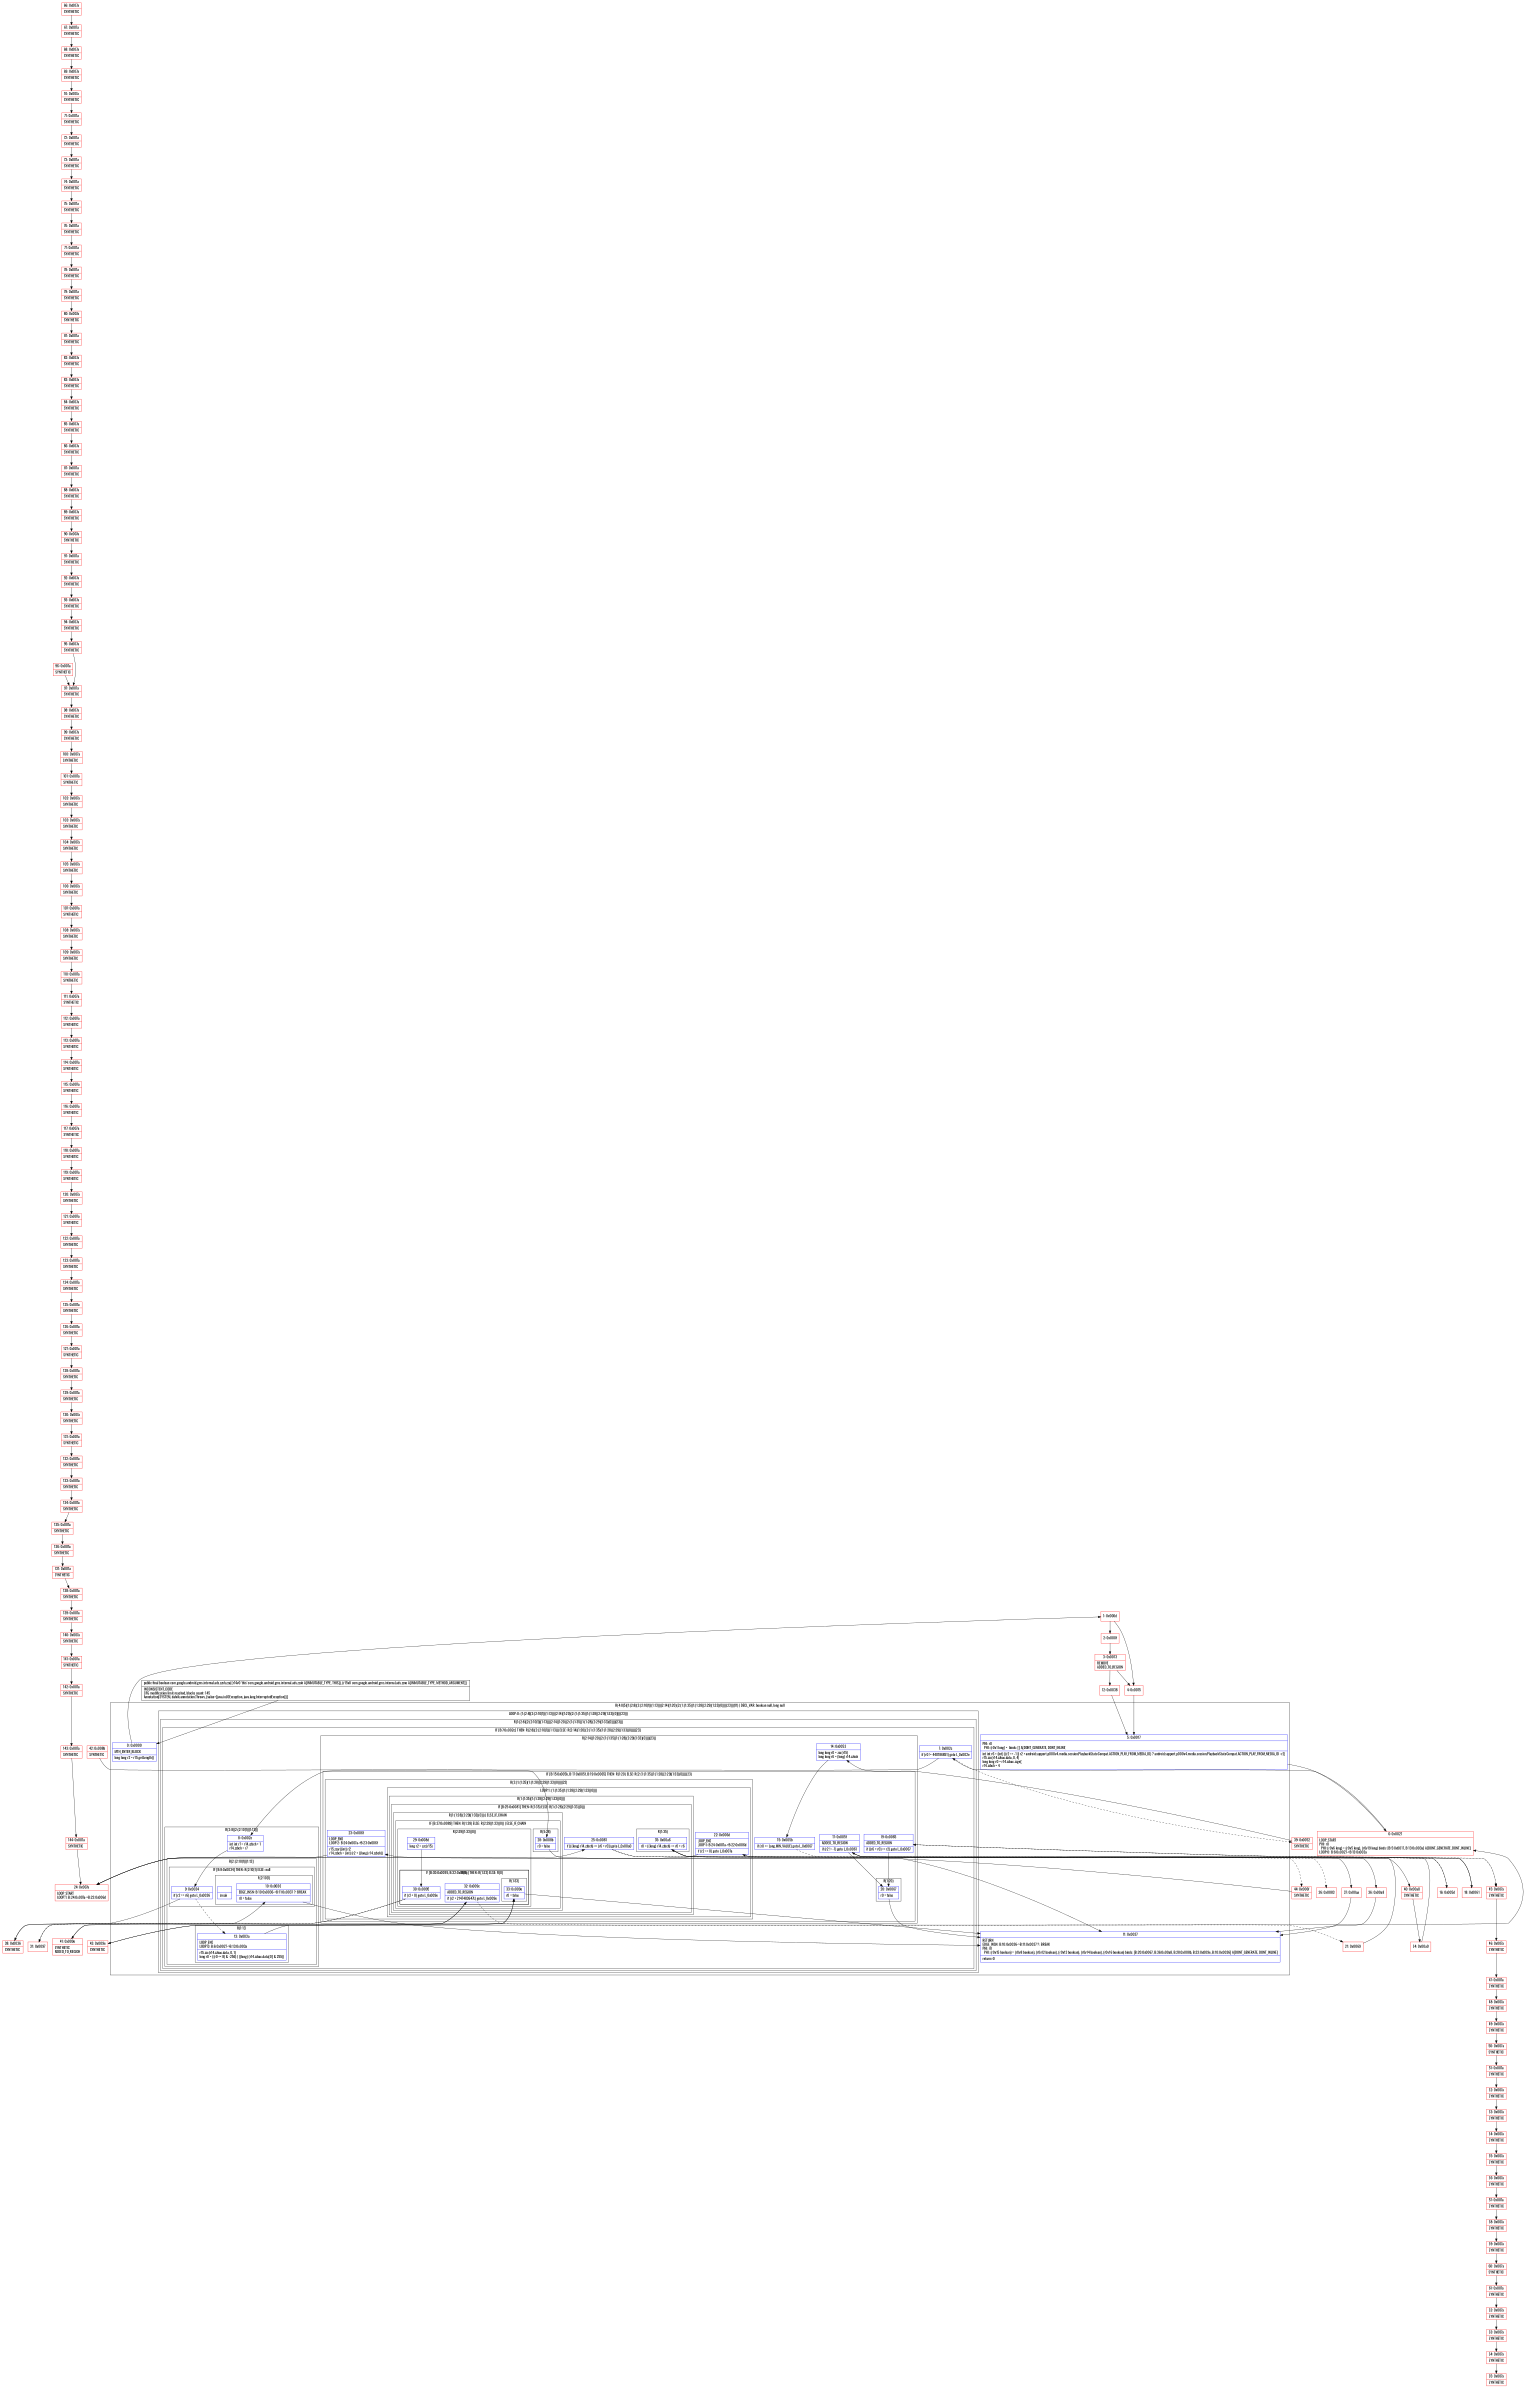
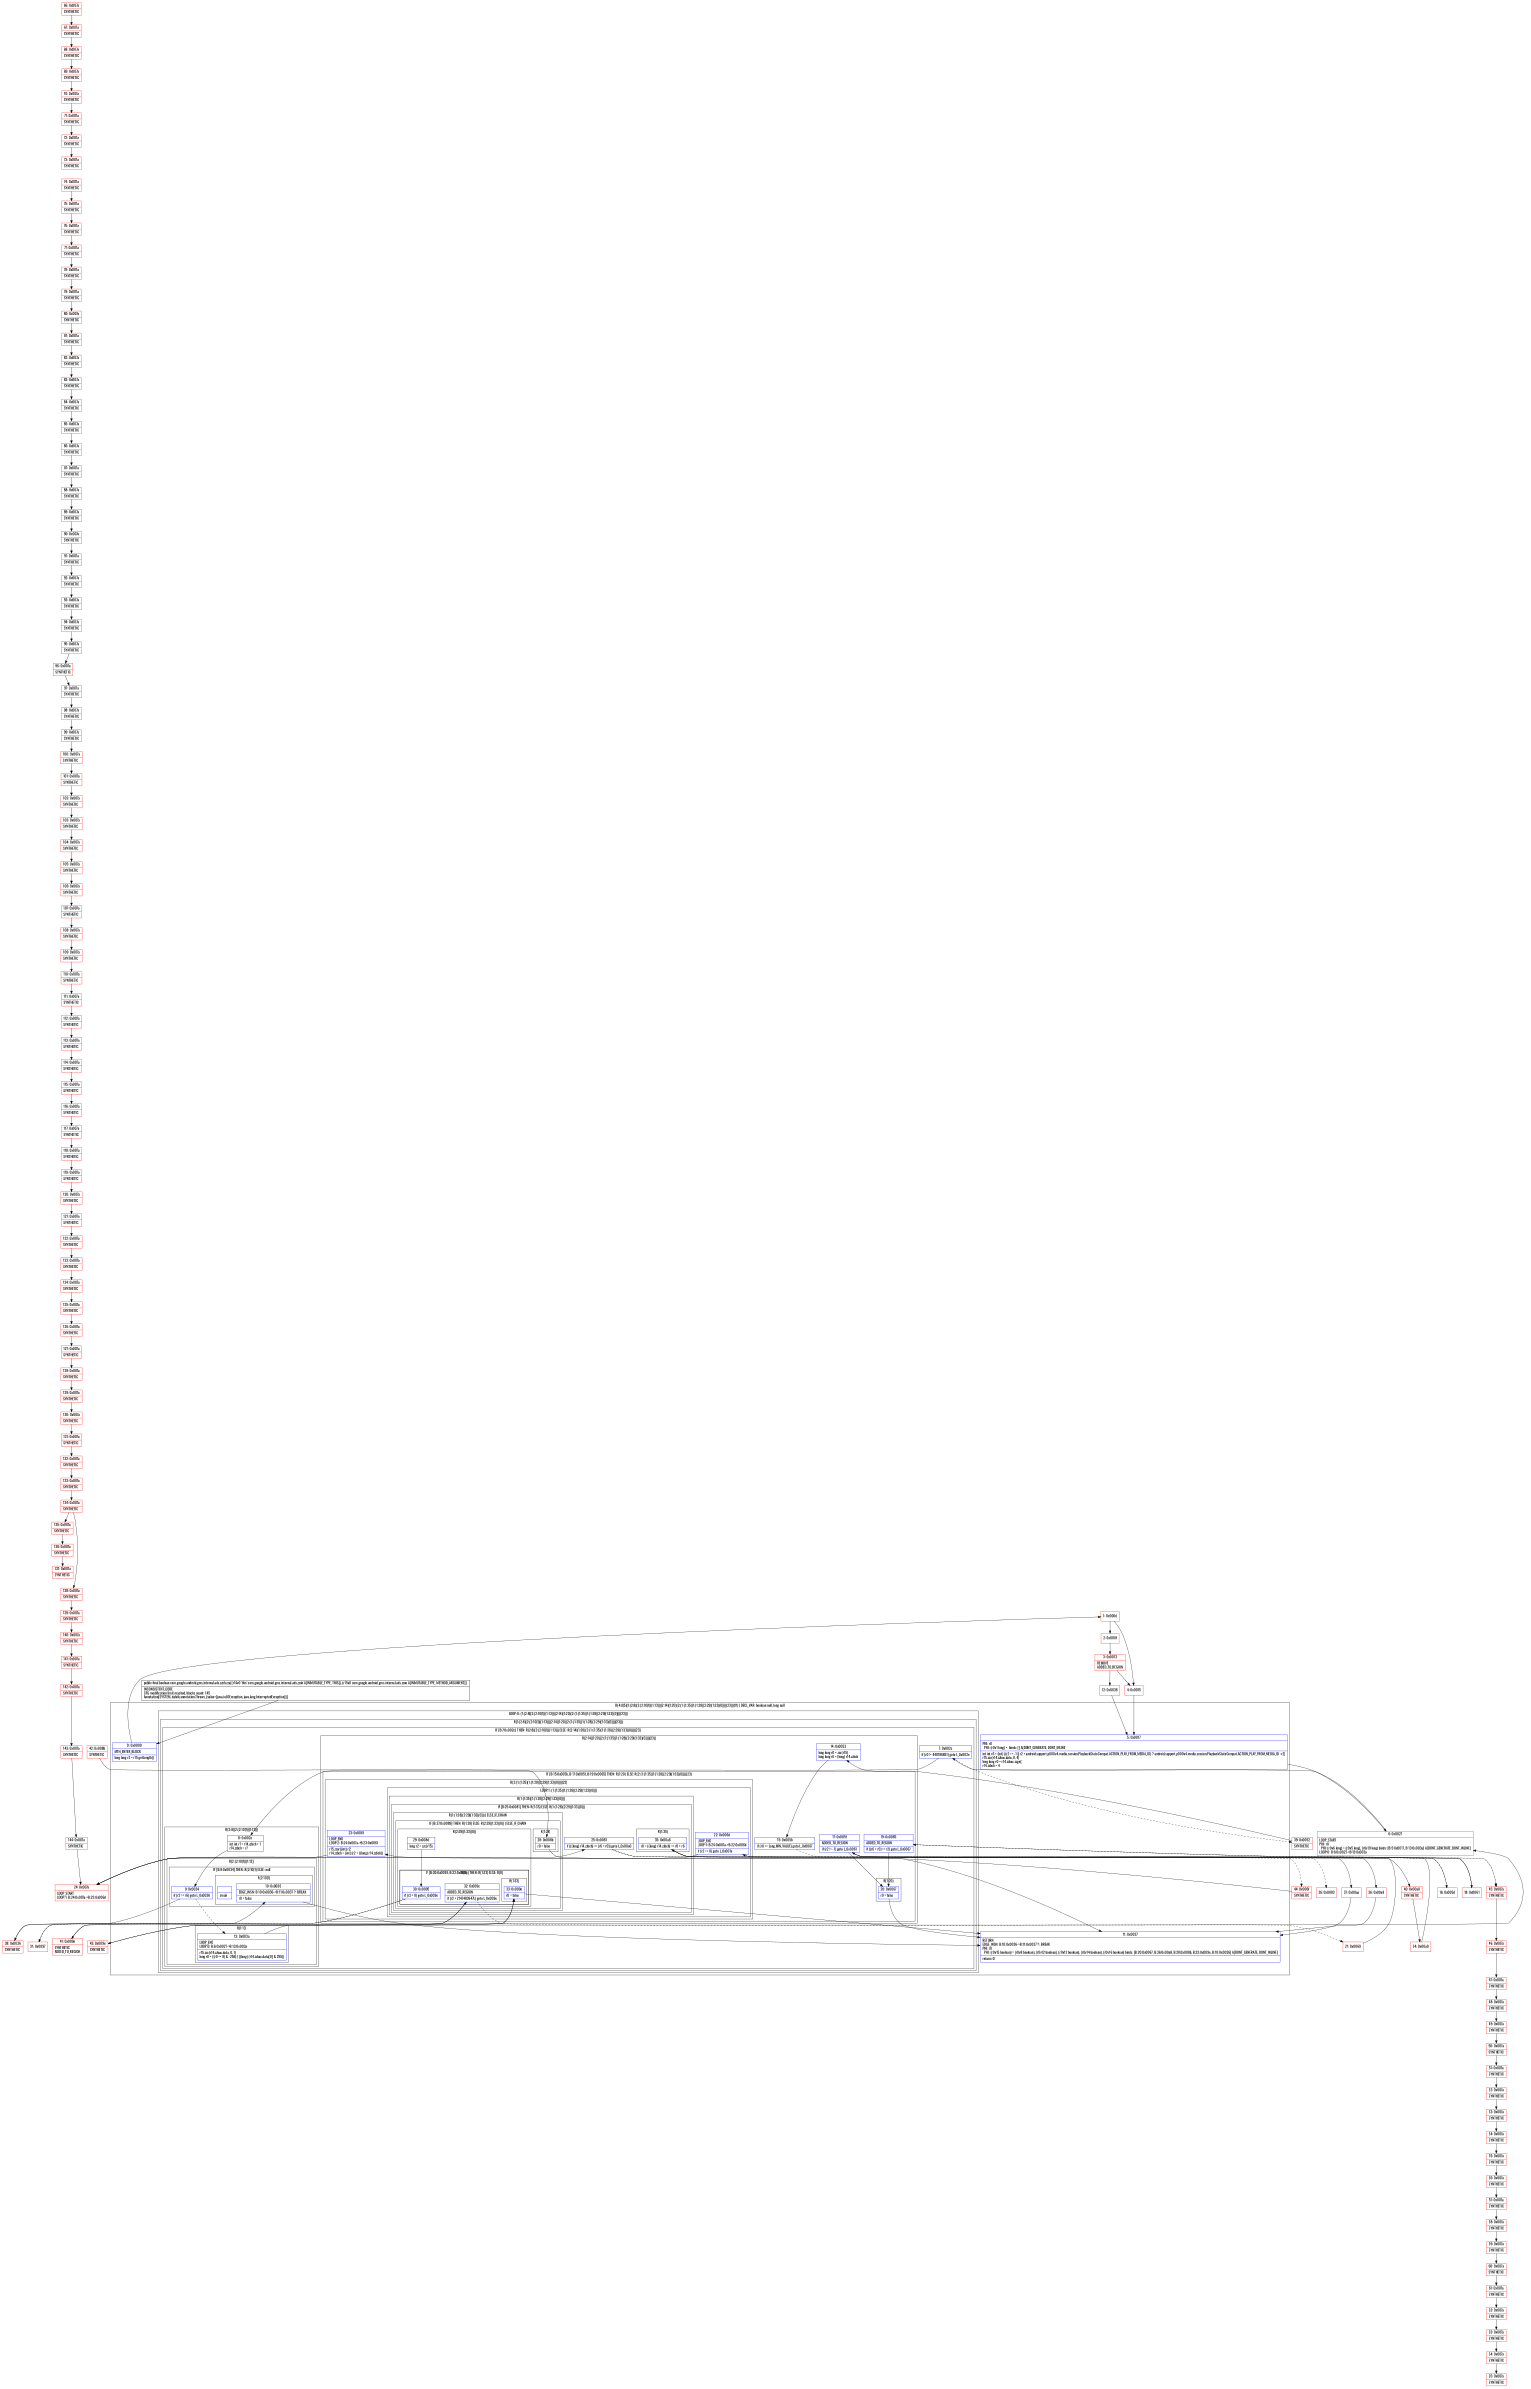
(71, 173) -> none
(76, 668) -> (68, 657)
(67, 1582) -> (78, 1549)
(546, 1832) -> (546, 1832)
